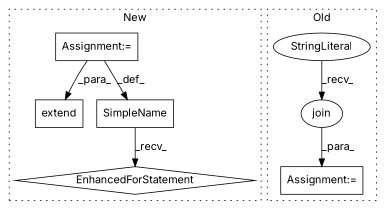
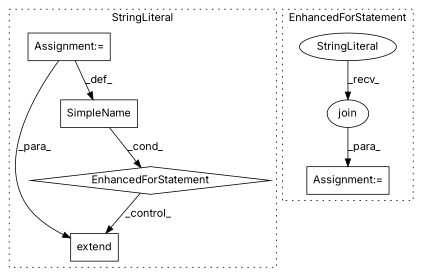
(135, 18) -> (143, 18)
(322, 18) -> (348, 18)
(151, 147) -> (146, 147)
none -> (126, 210)
